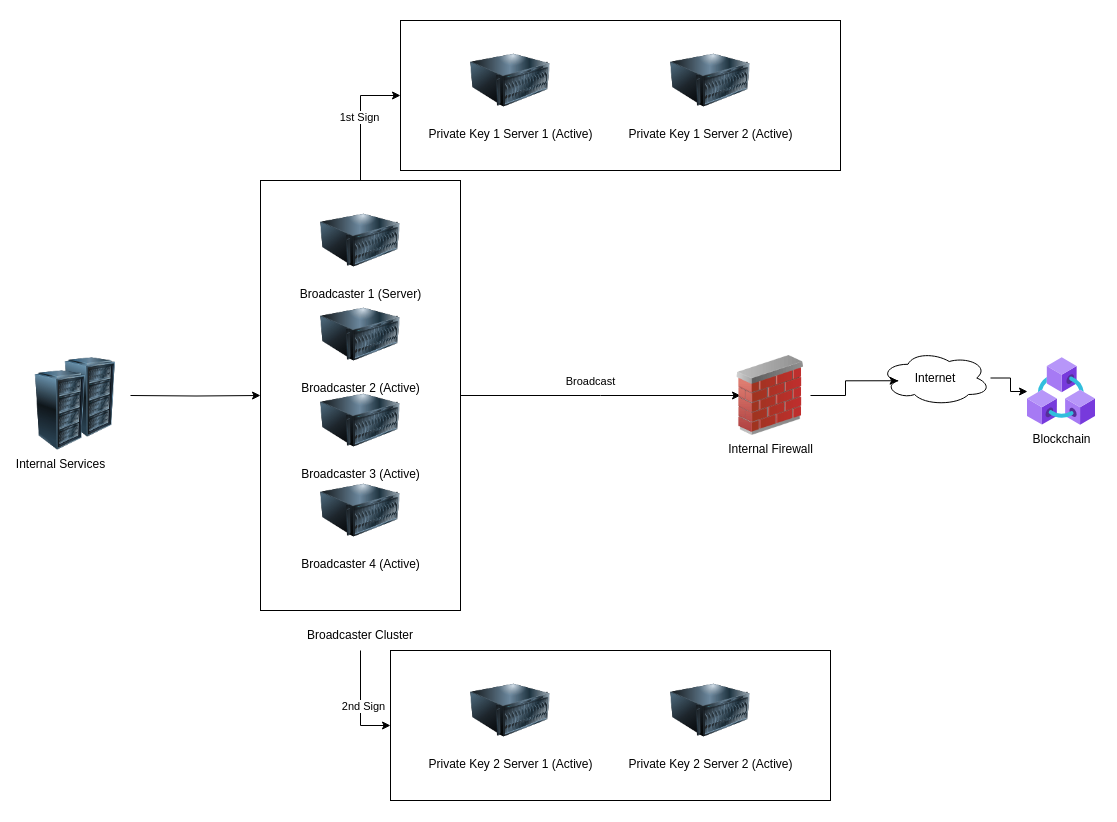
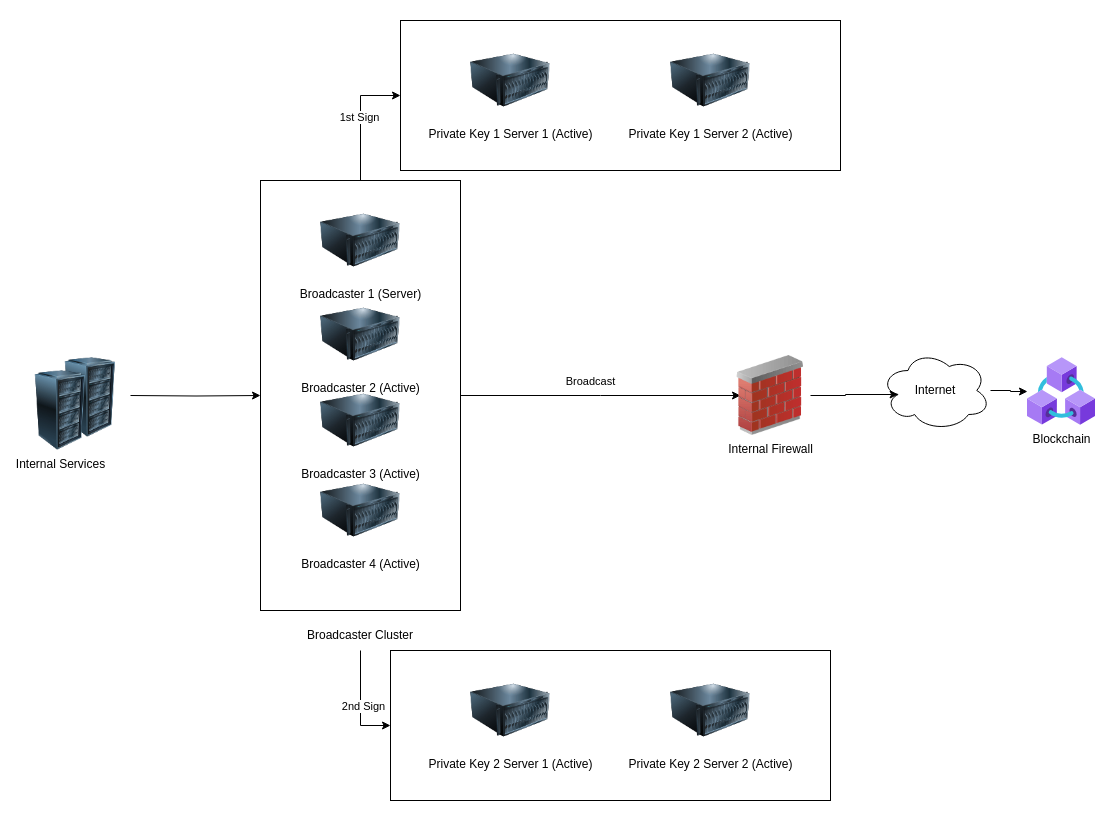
(936, 378) -> (936, 391)
